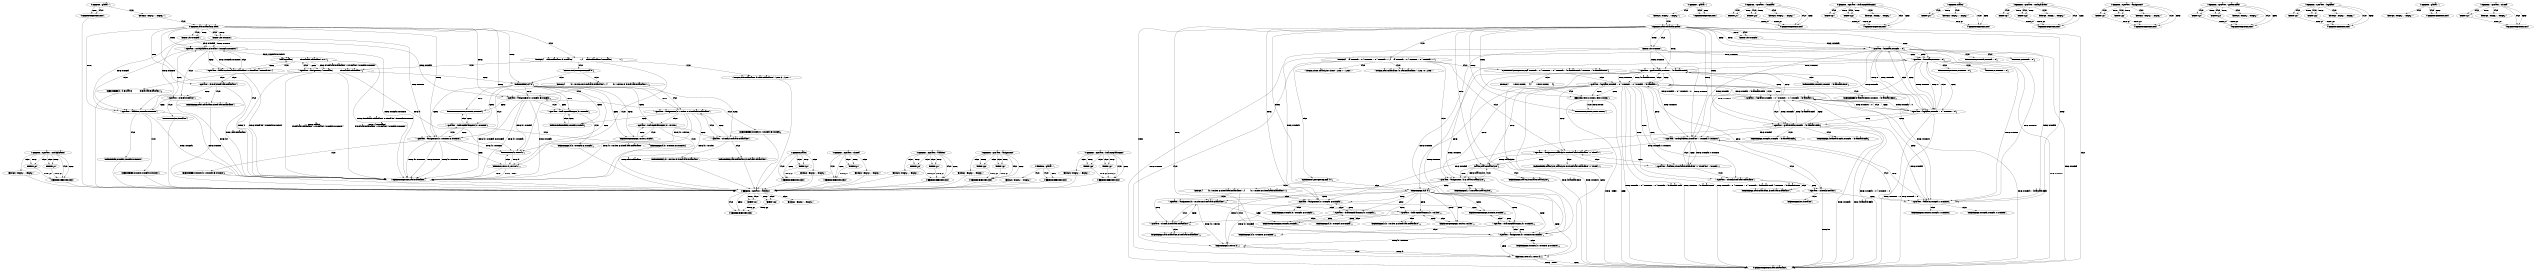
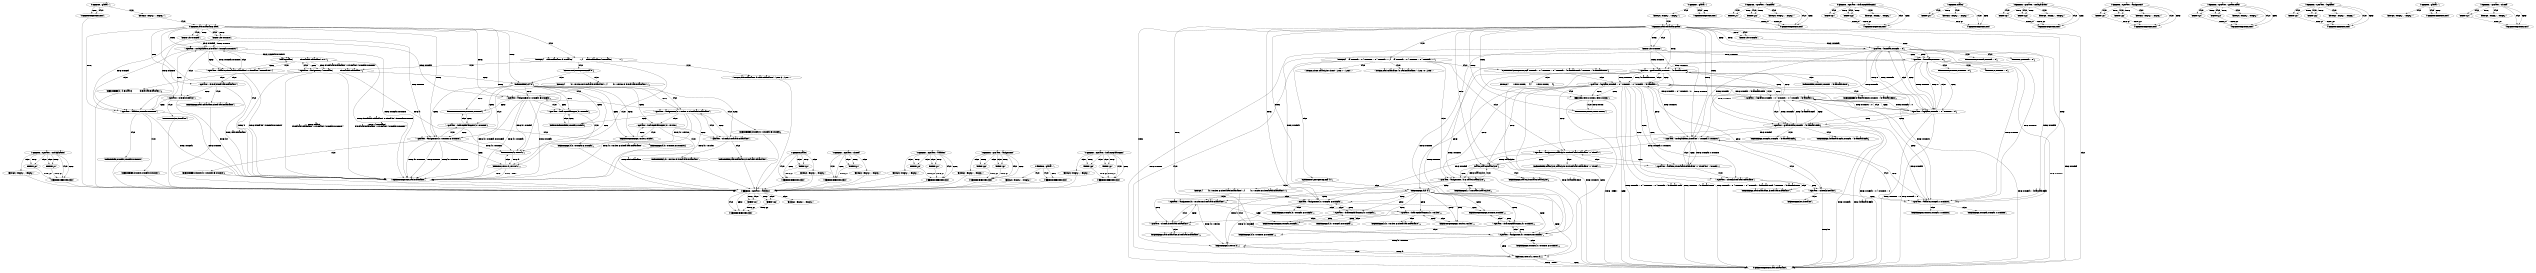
(1798, 65) -> (1786, 61)
